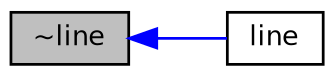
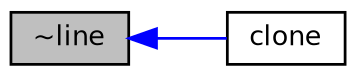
(275, 38) -> (286, 38)
